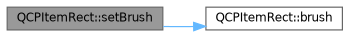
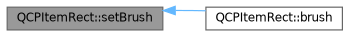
(178, 27) -> (191, 11)
